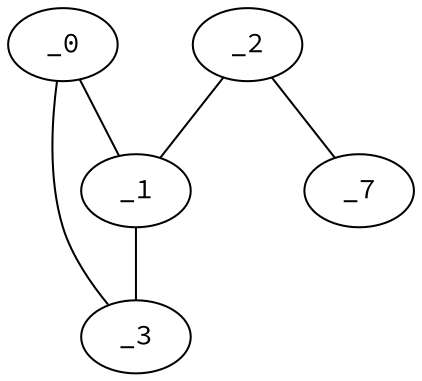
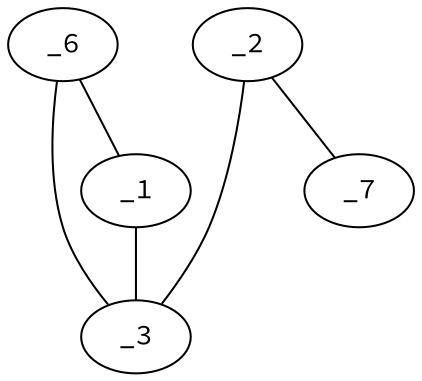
(63, 45) -> (63, 45)
(192, 118) -> (219, 199)
